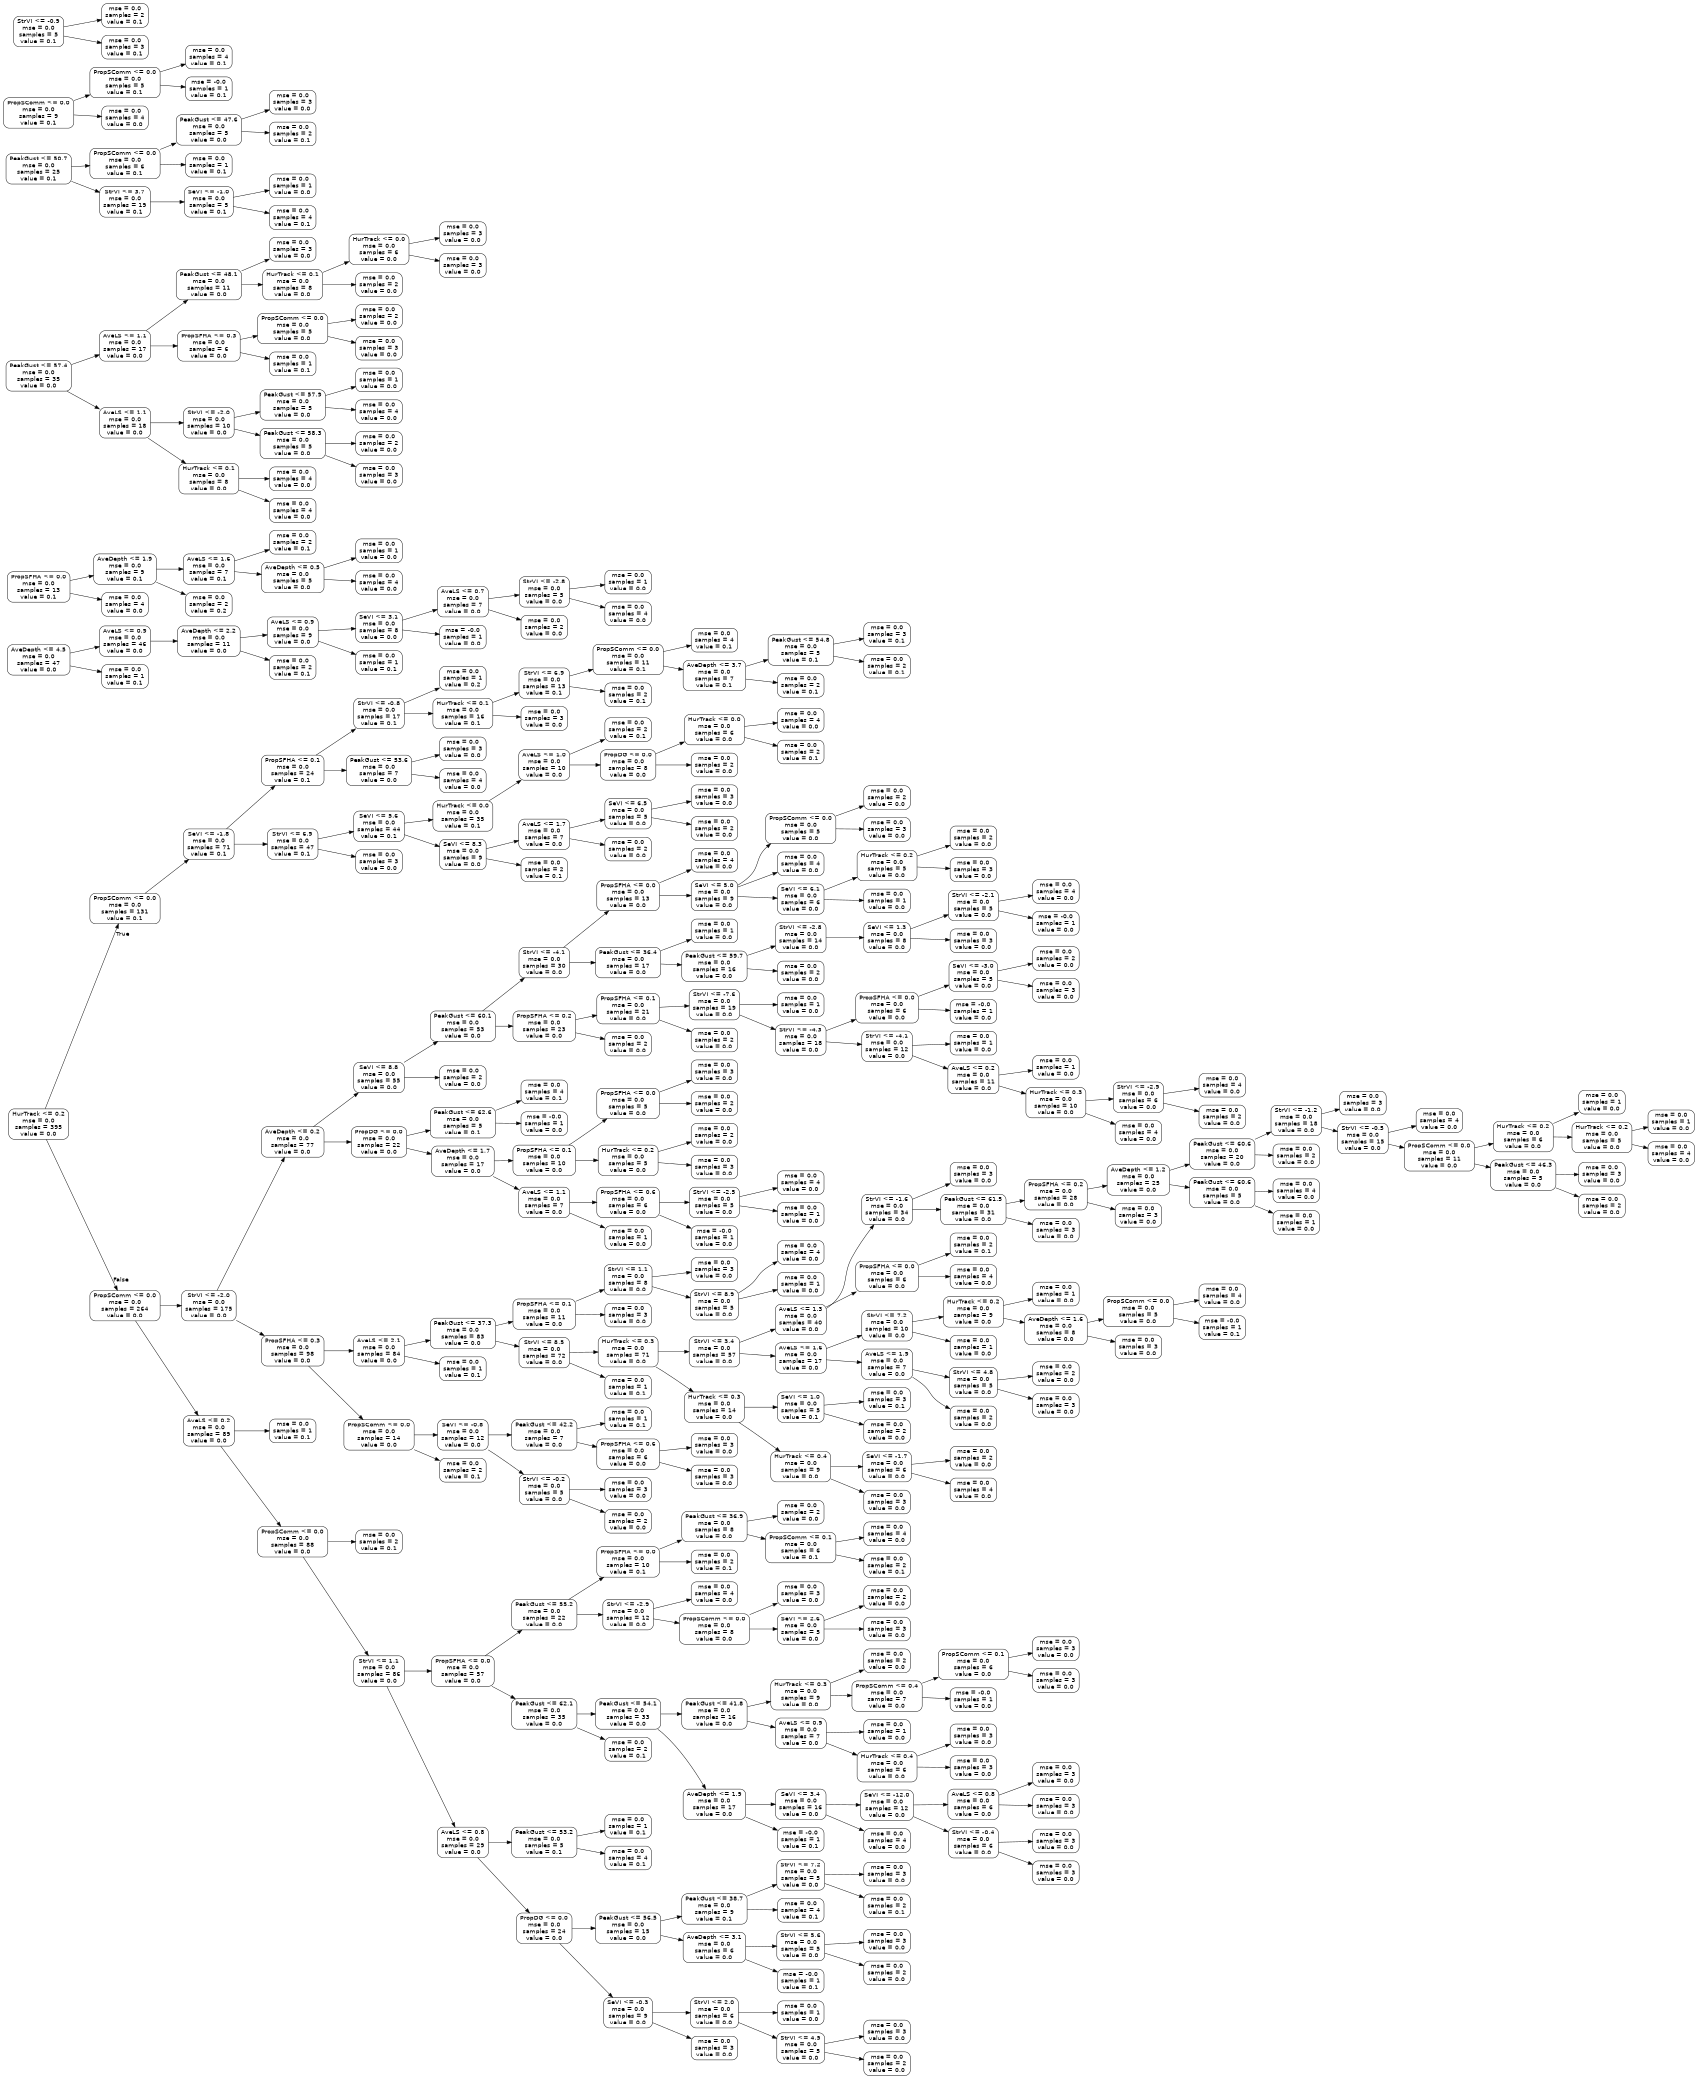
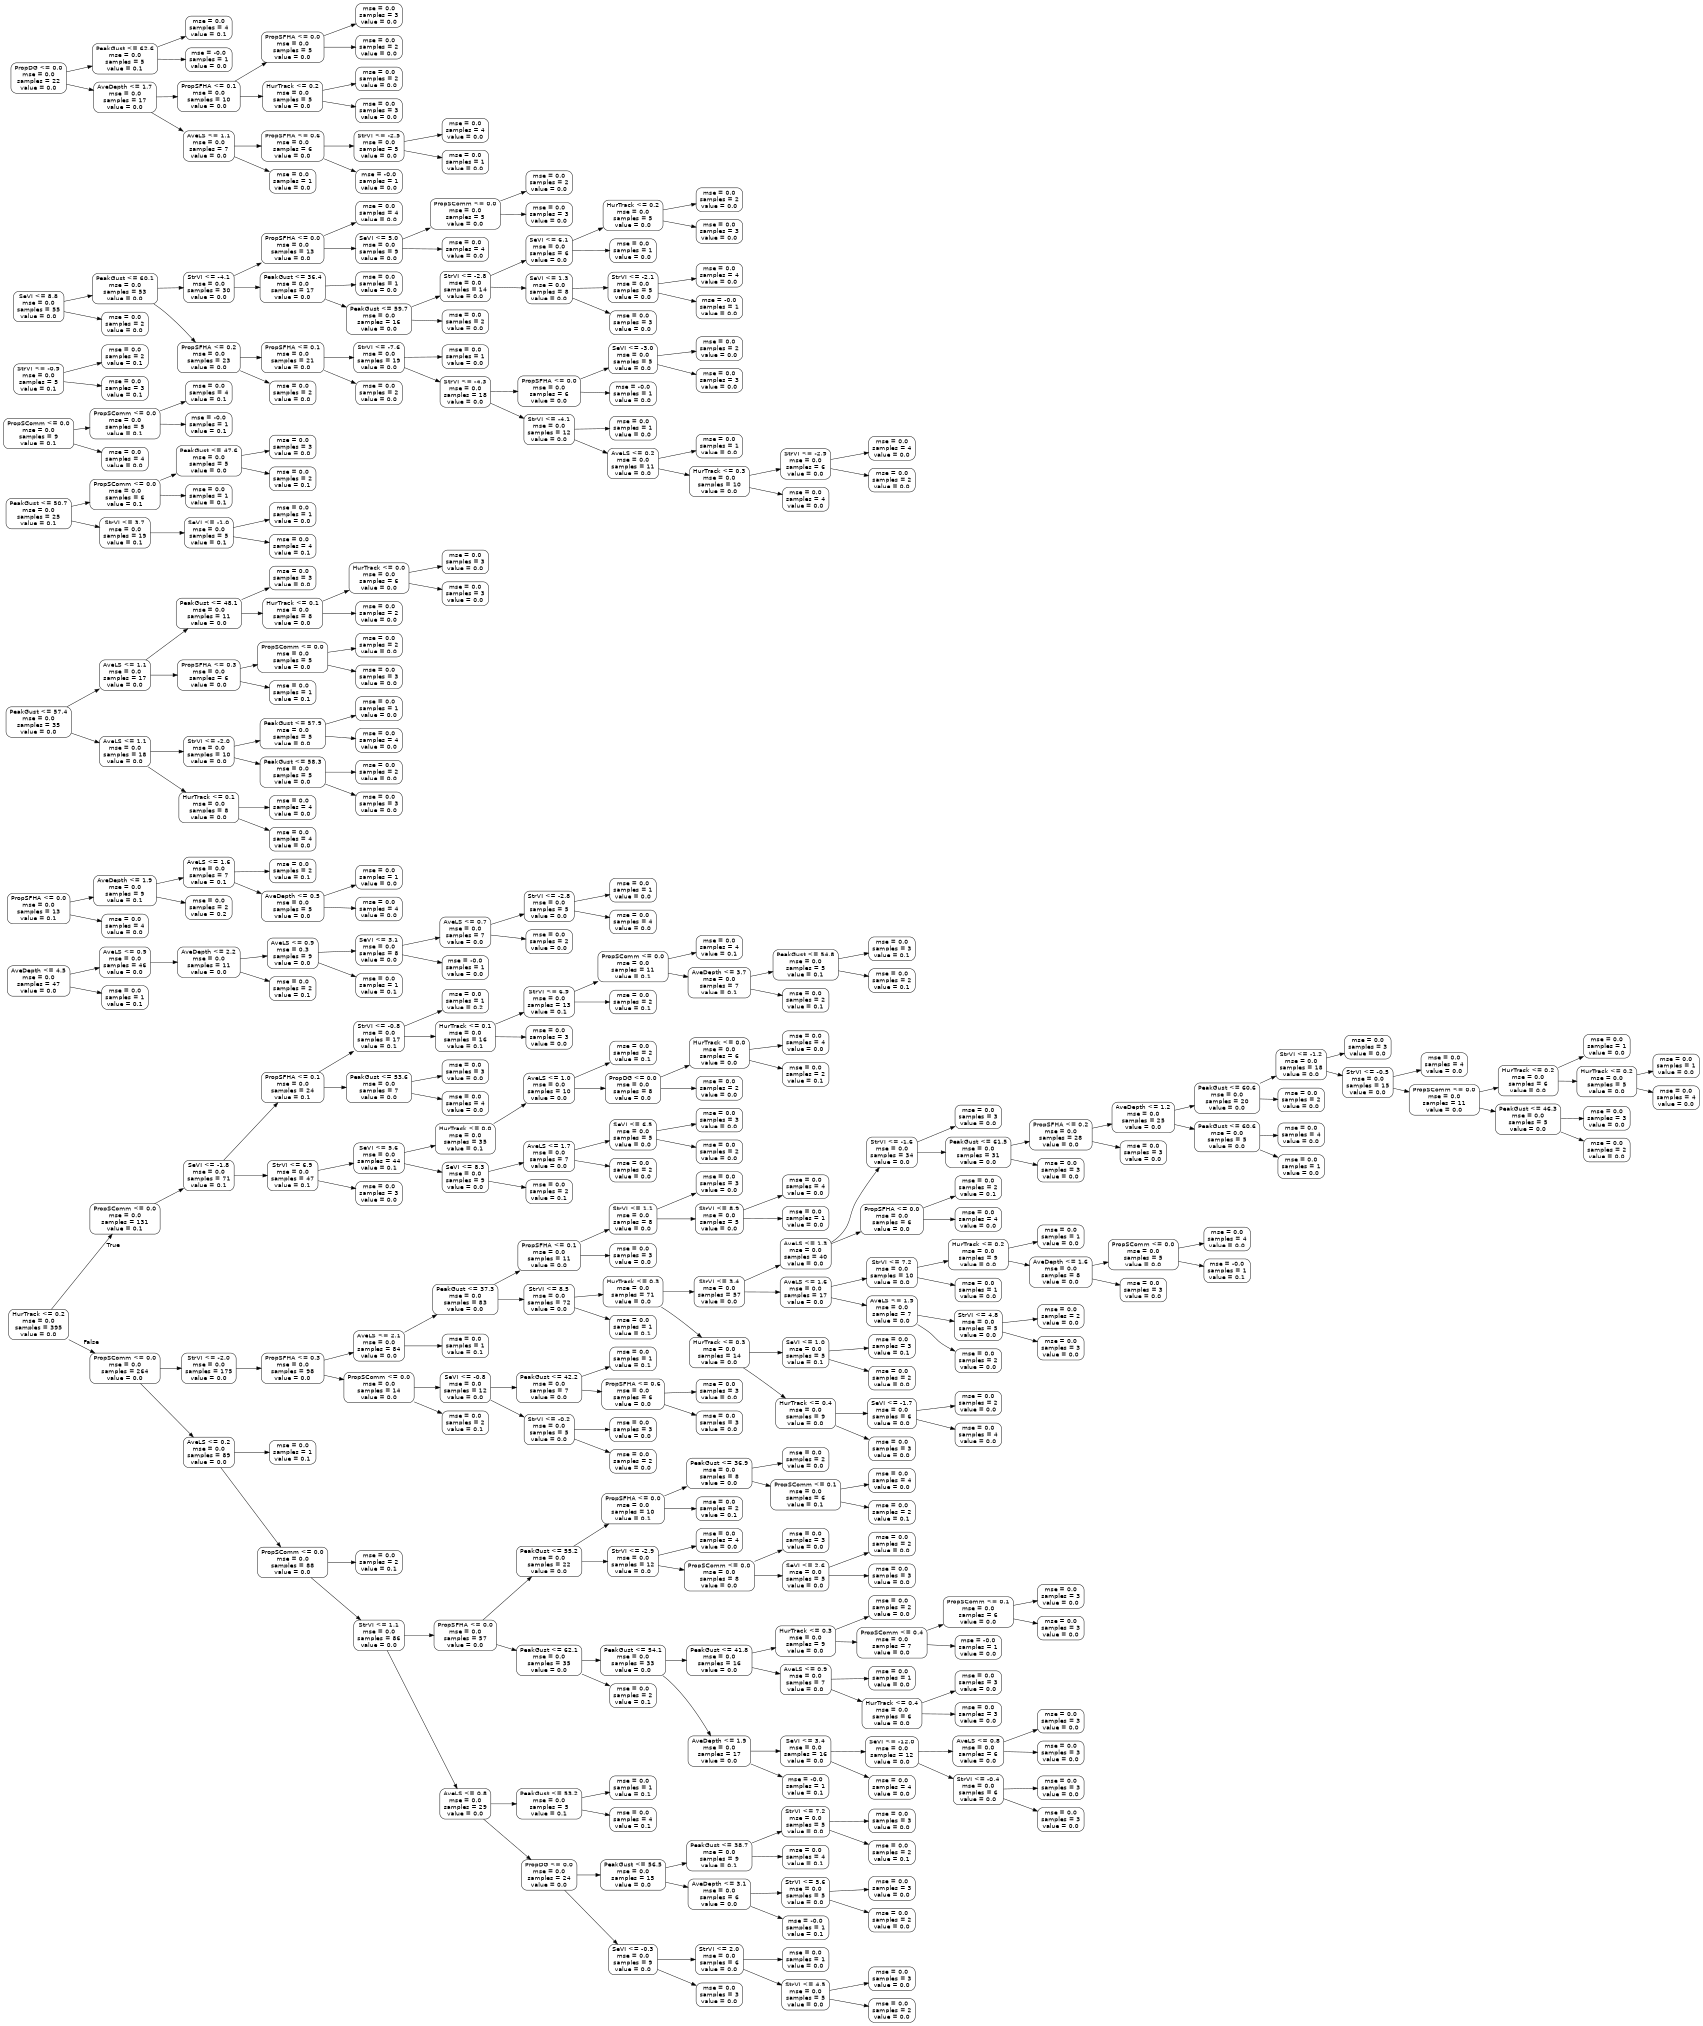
(293, 632) -> (293, 953)
(755, 897) -> (506, 269)
(293, 1142) -> none
